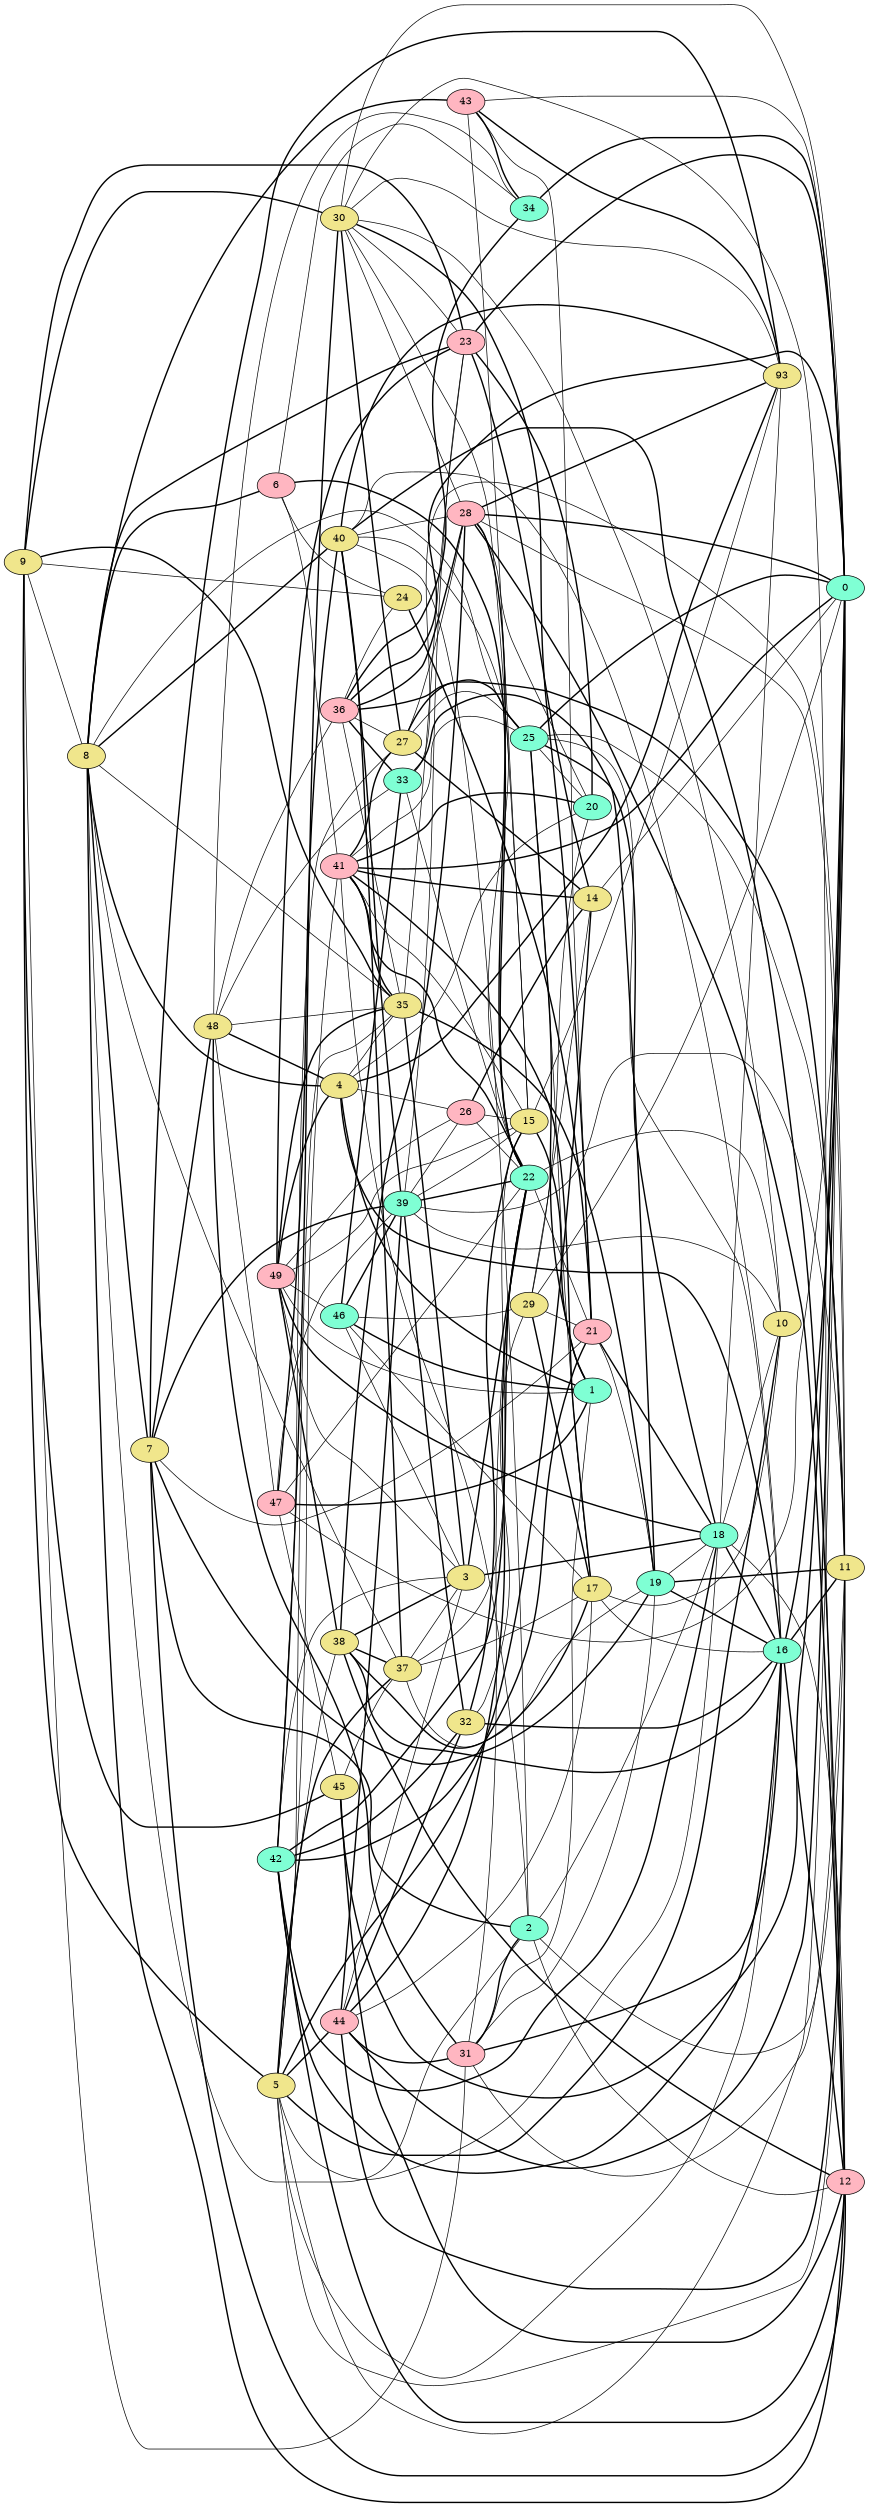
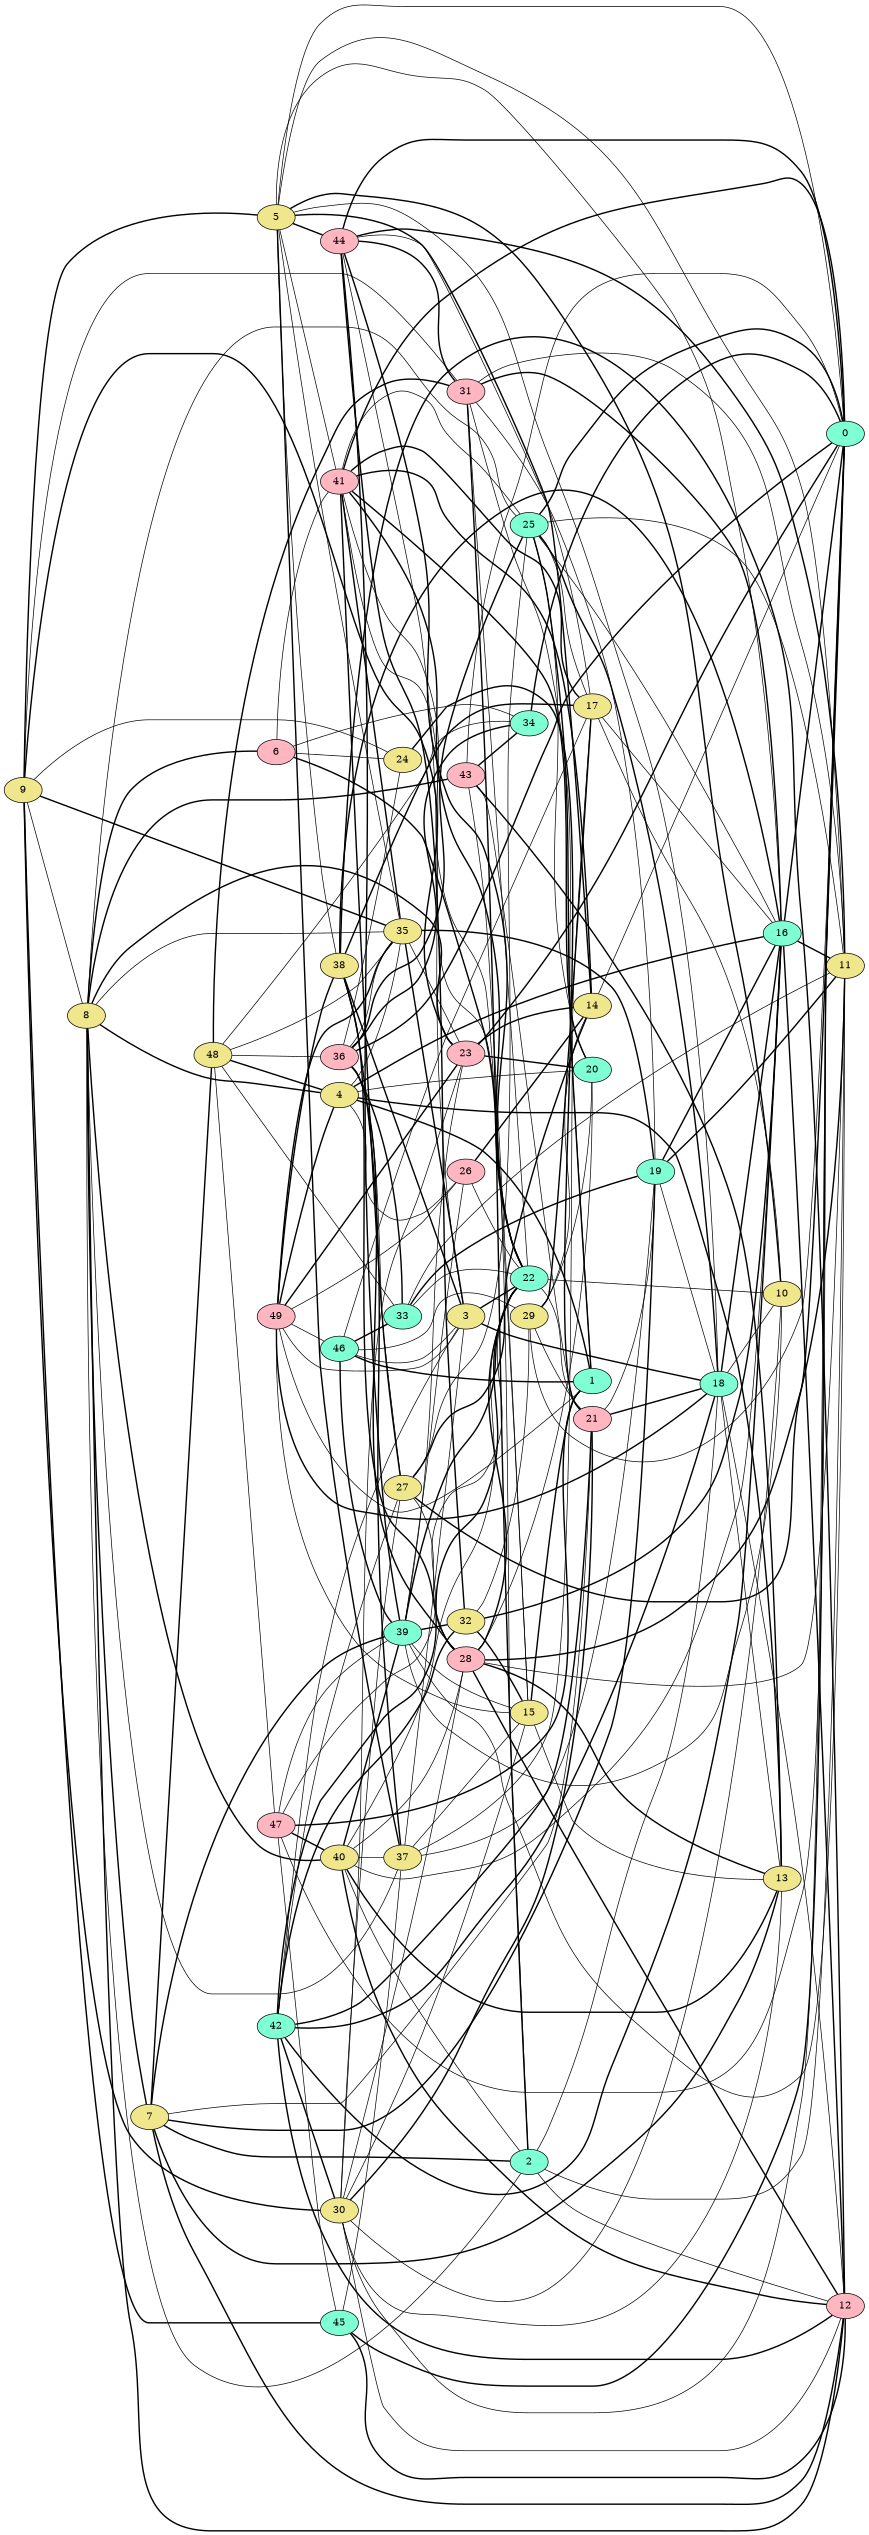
(782, 376) -> (782, 1879)
(368, 481) -> (367, 1796)
(378, 1103) -> (371, 1858)
(492, 1116) -> none
(339, 1787) -> (339, 2323)
